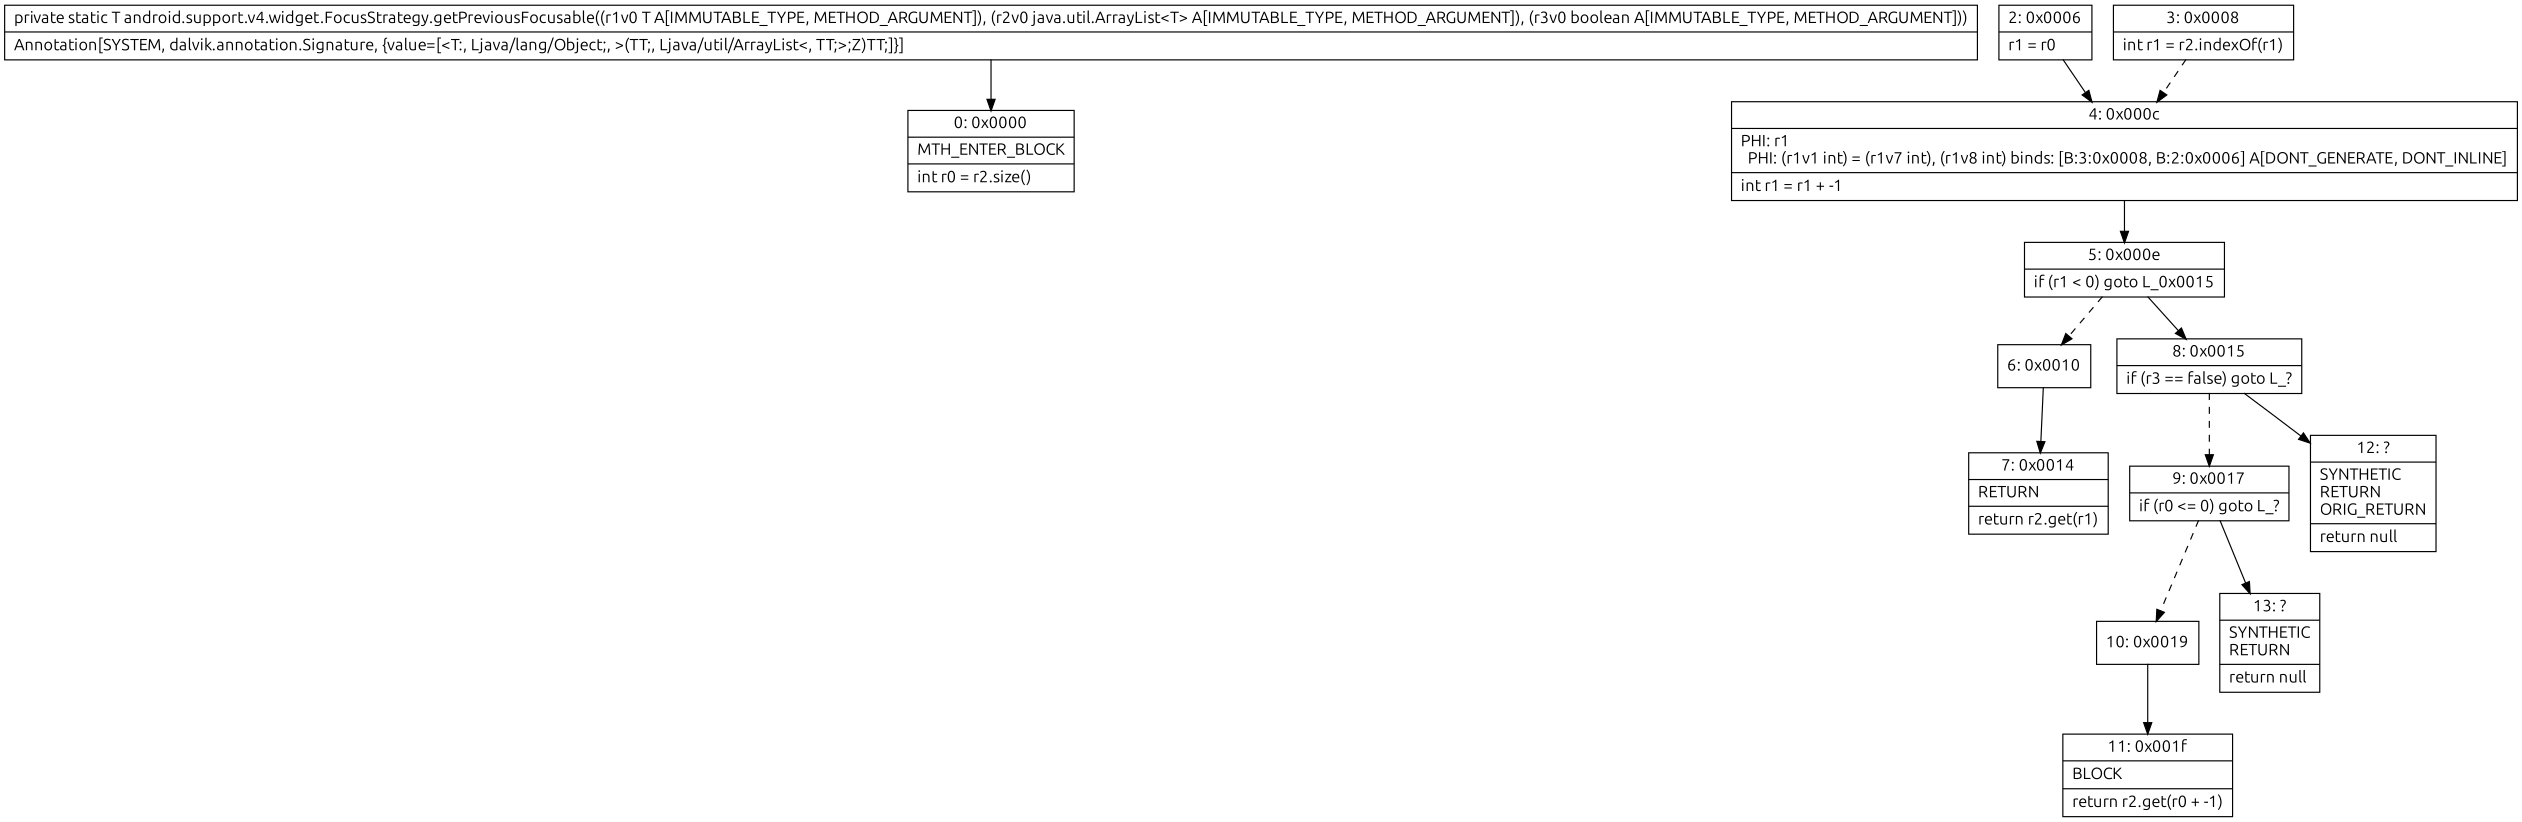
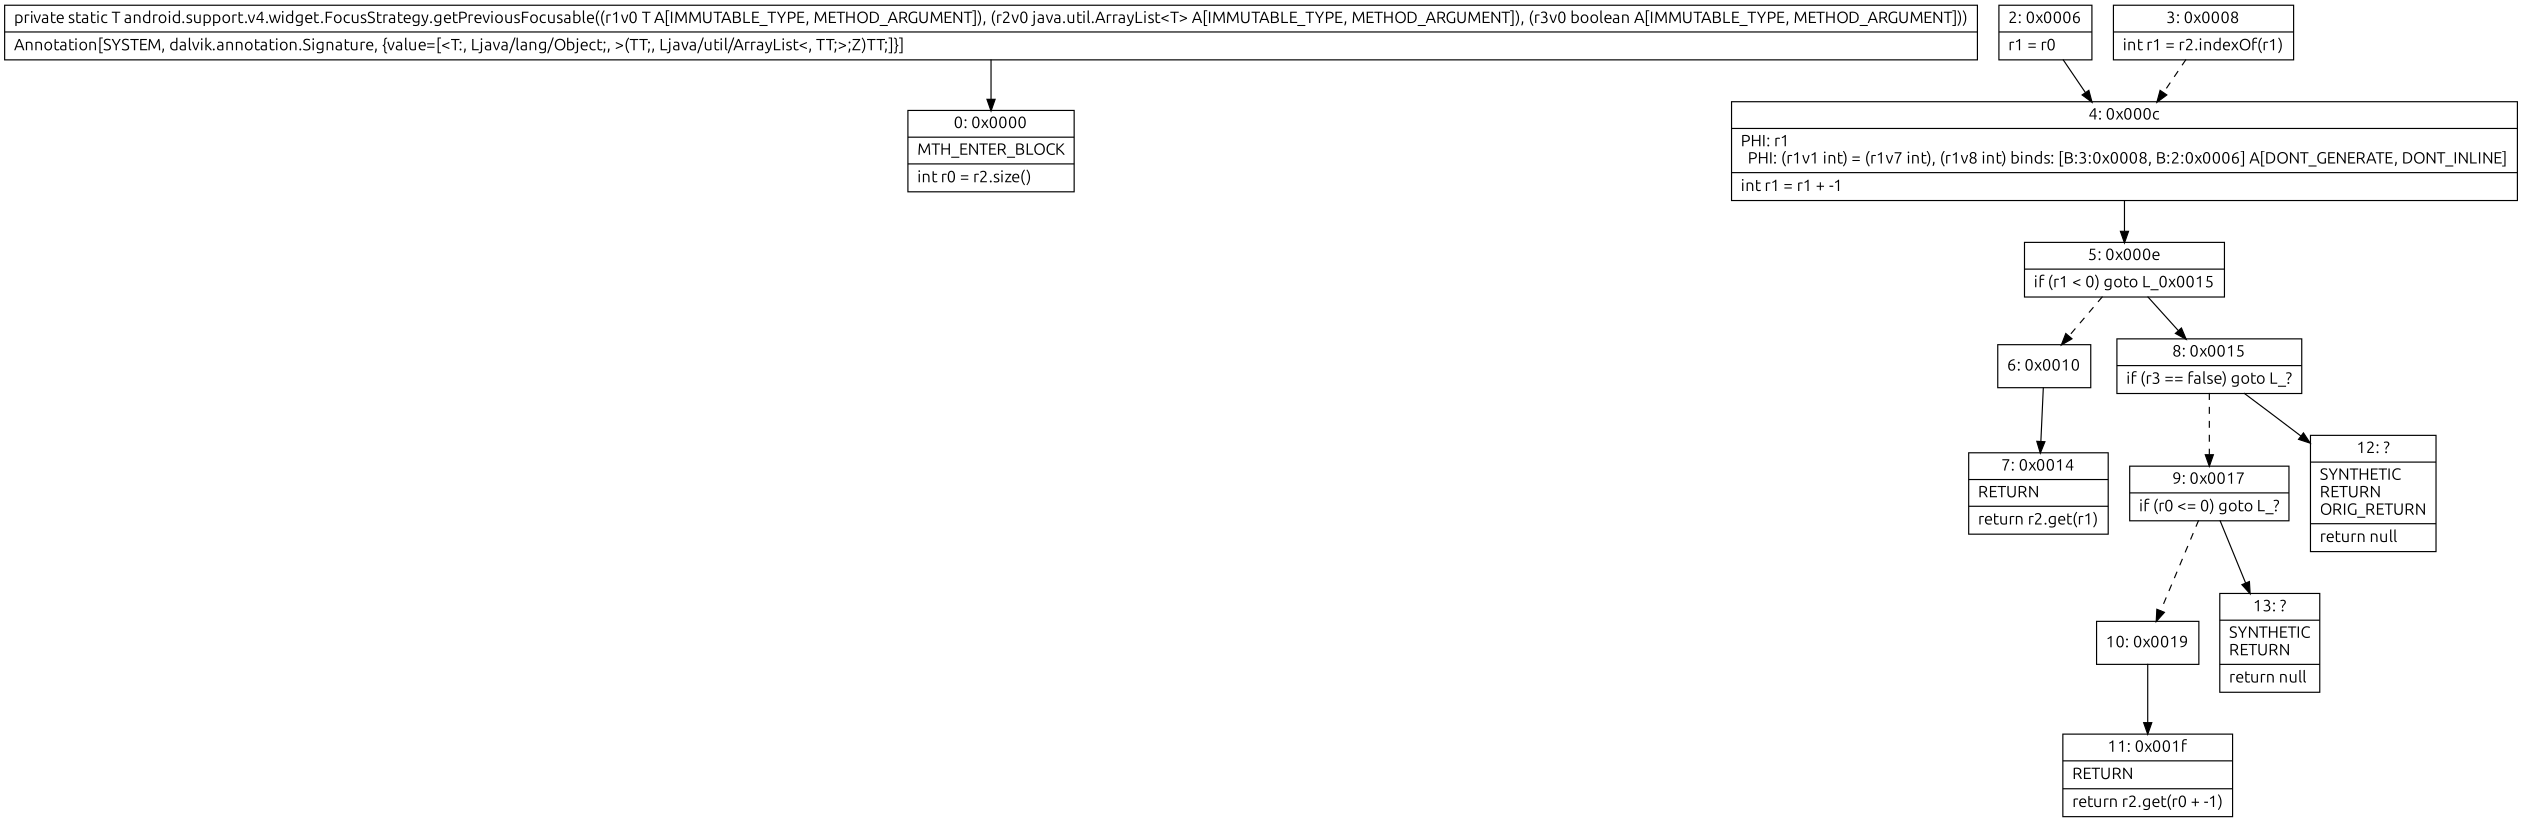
(2097, 774) -> (2103, 774)
